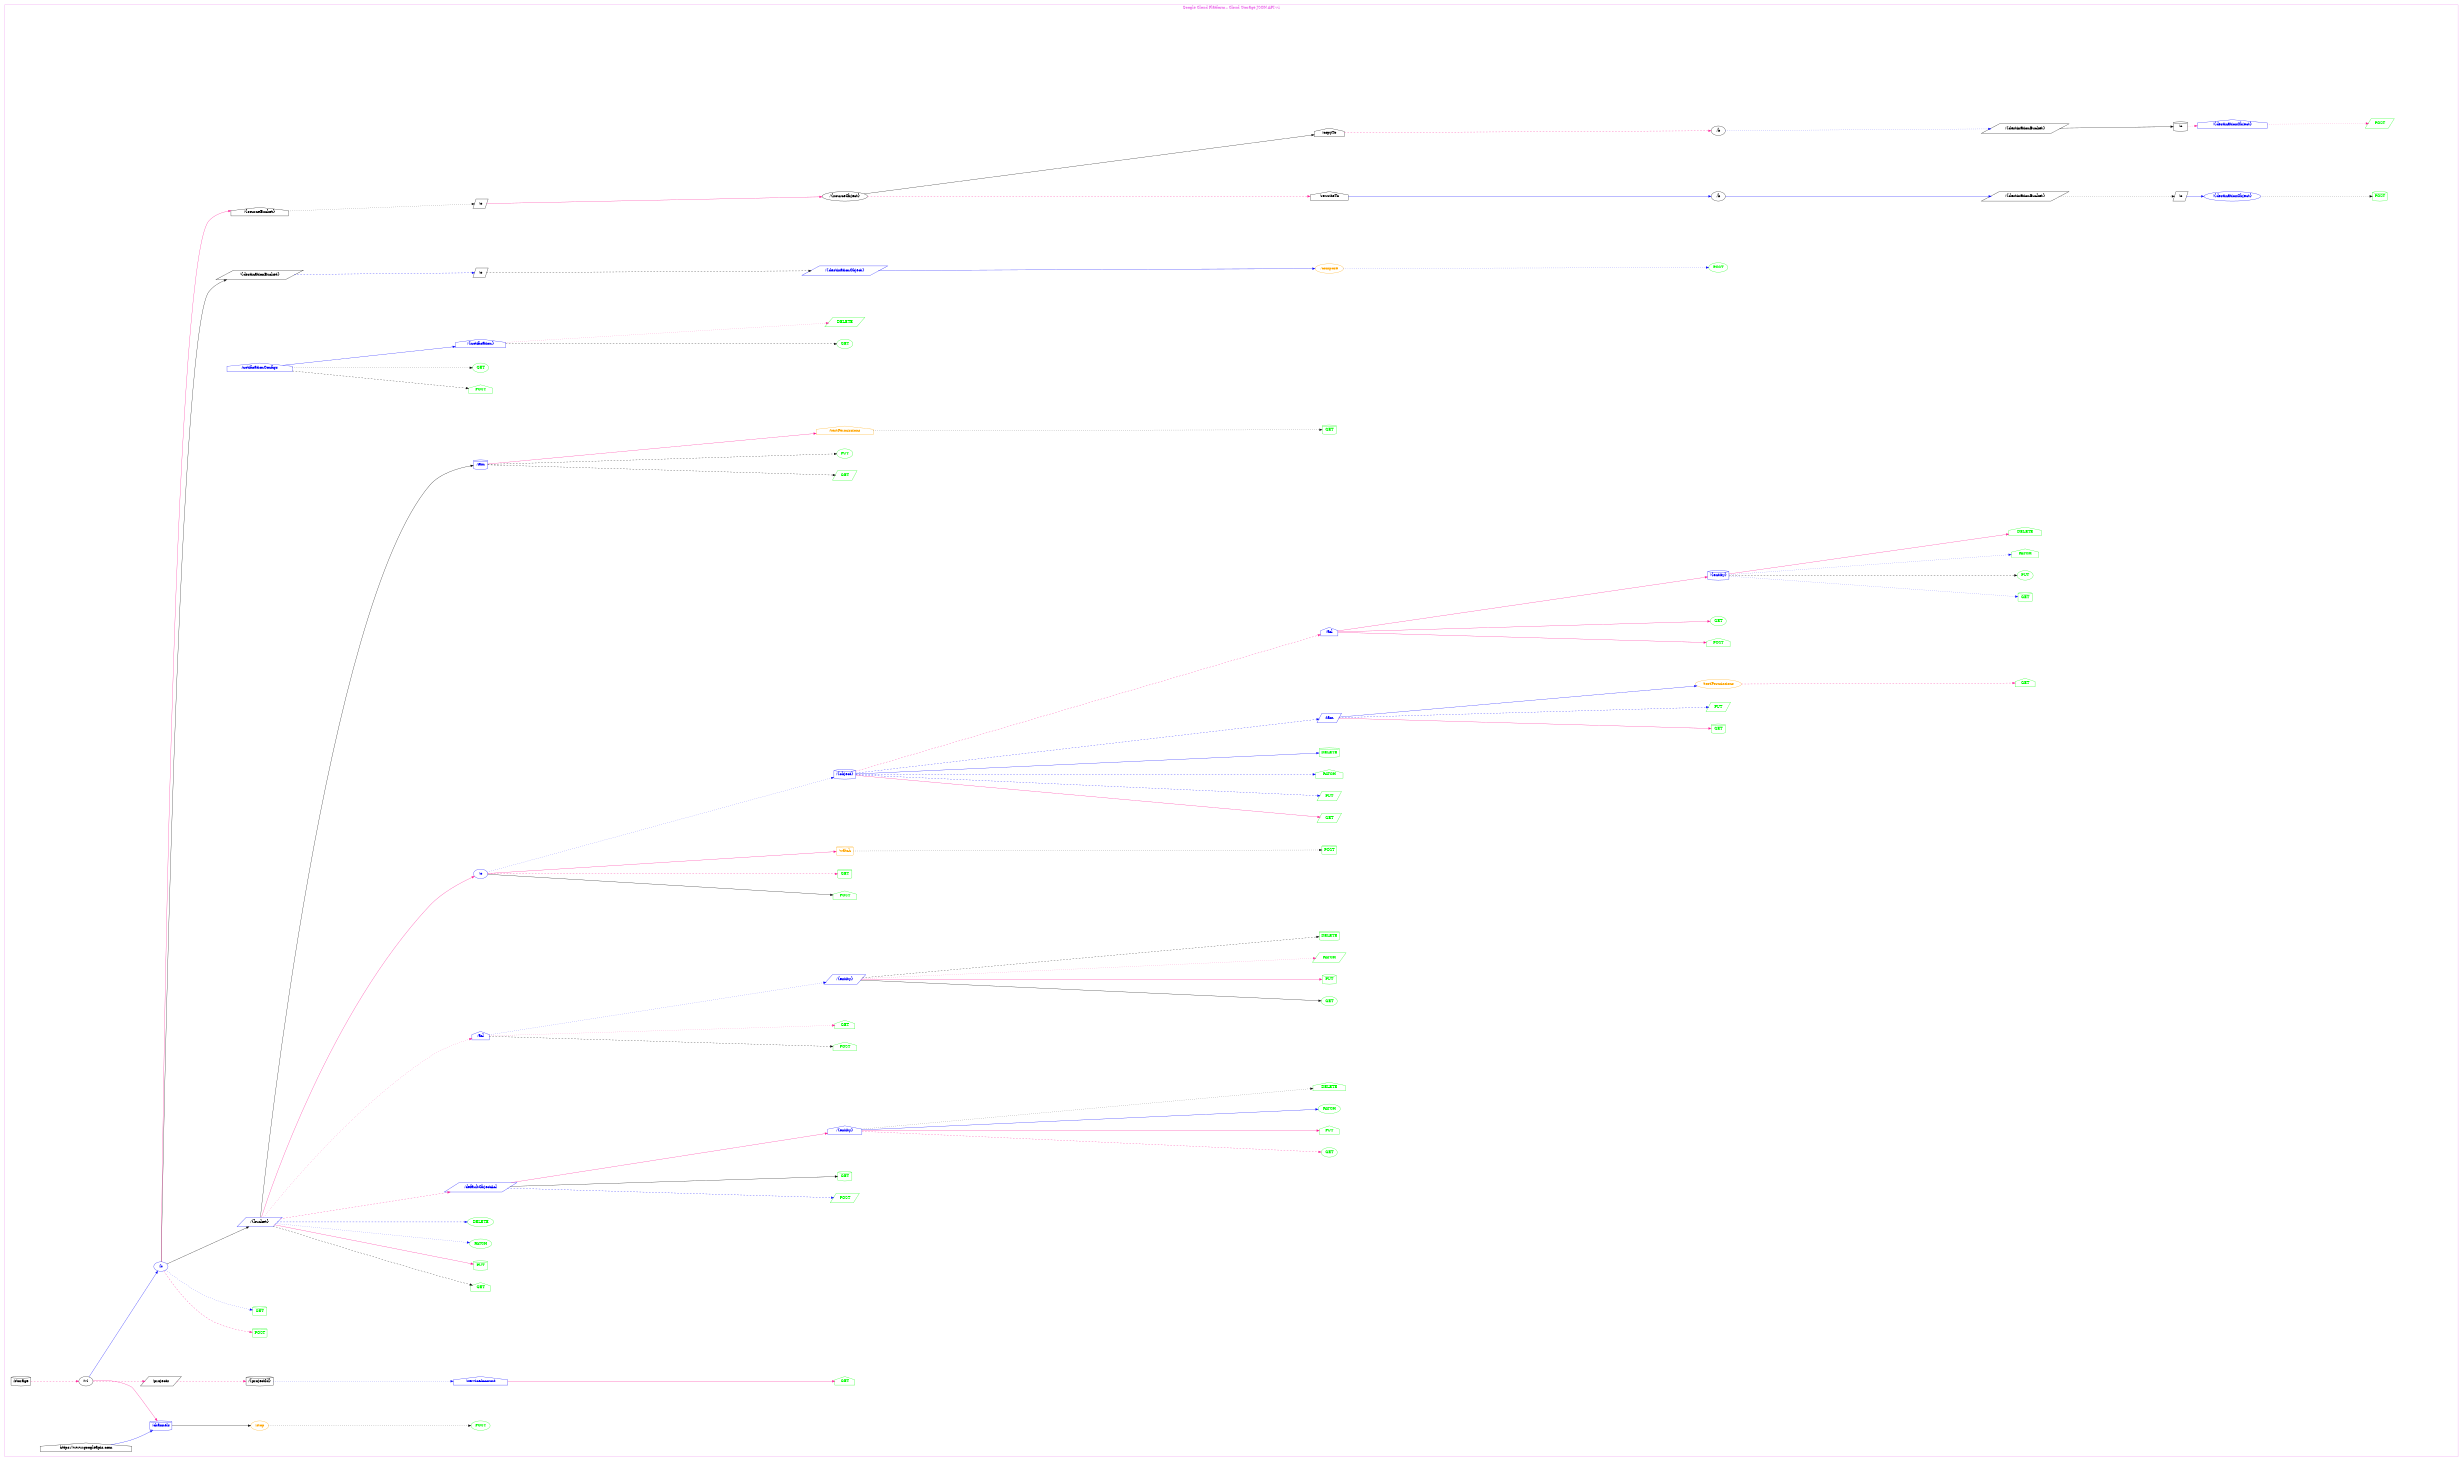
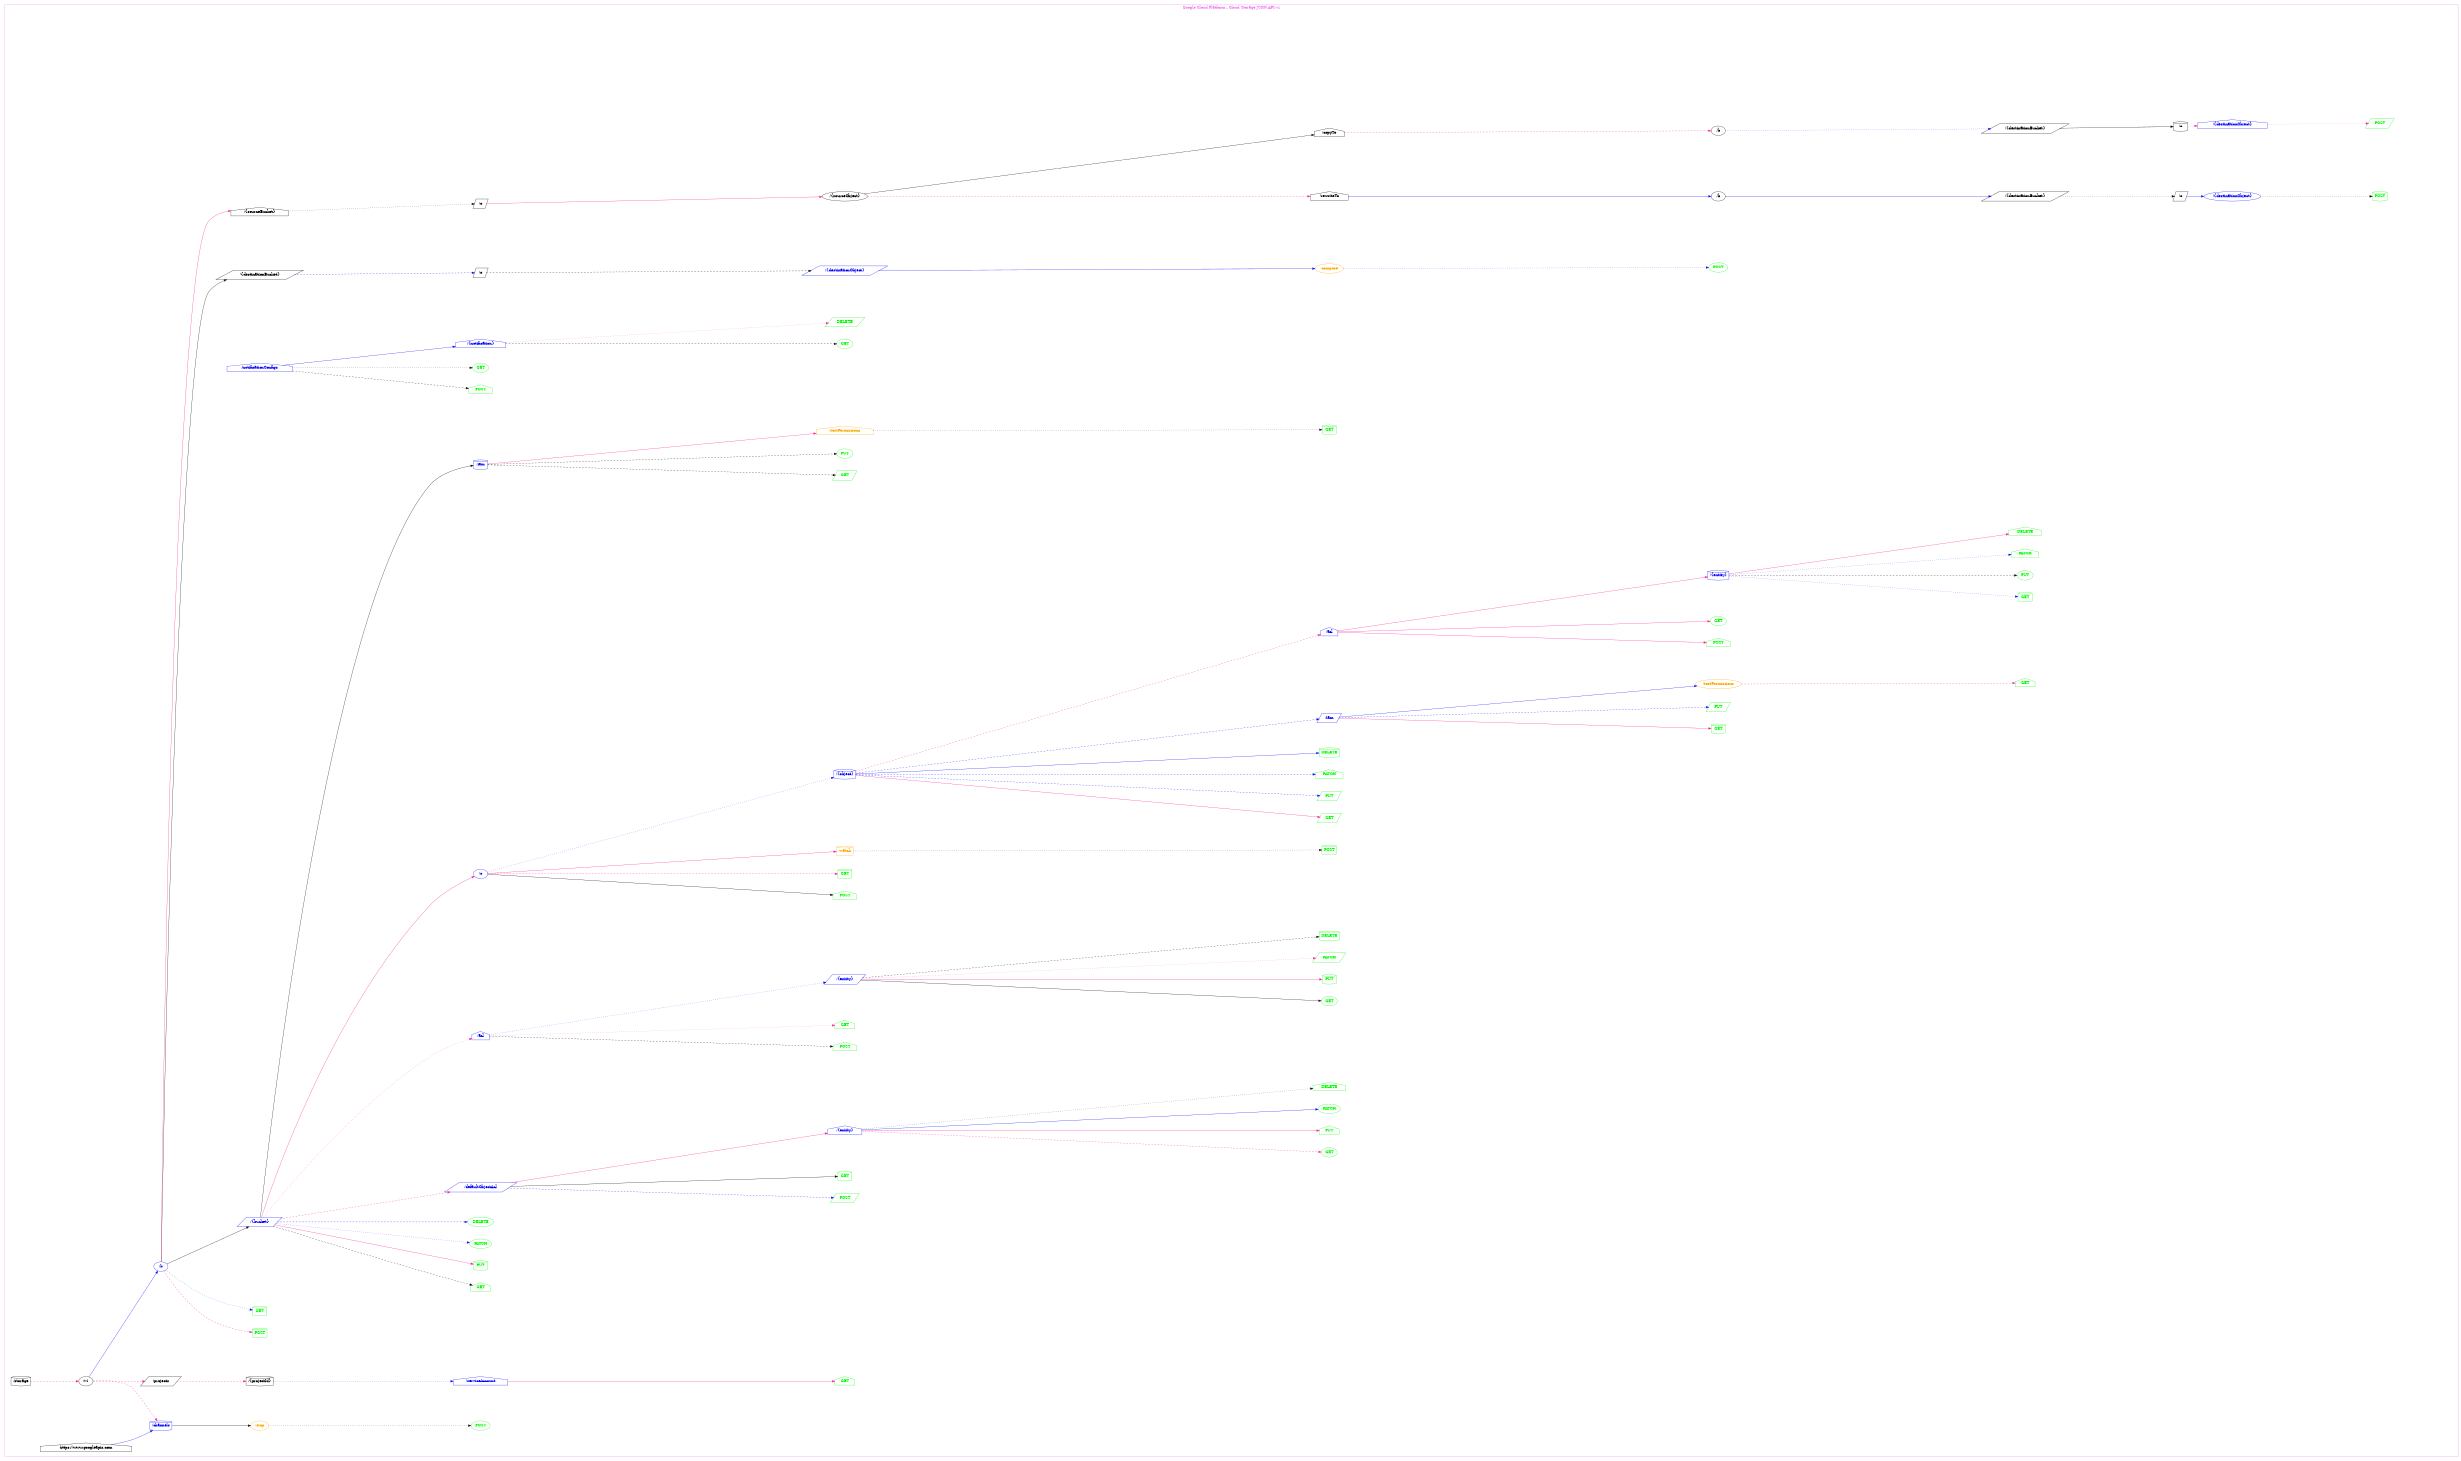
(260, 1222) -> (260, 1222)
(132, 1387) -> (132, 1387)
